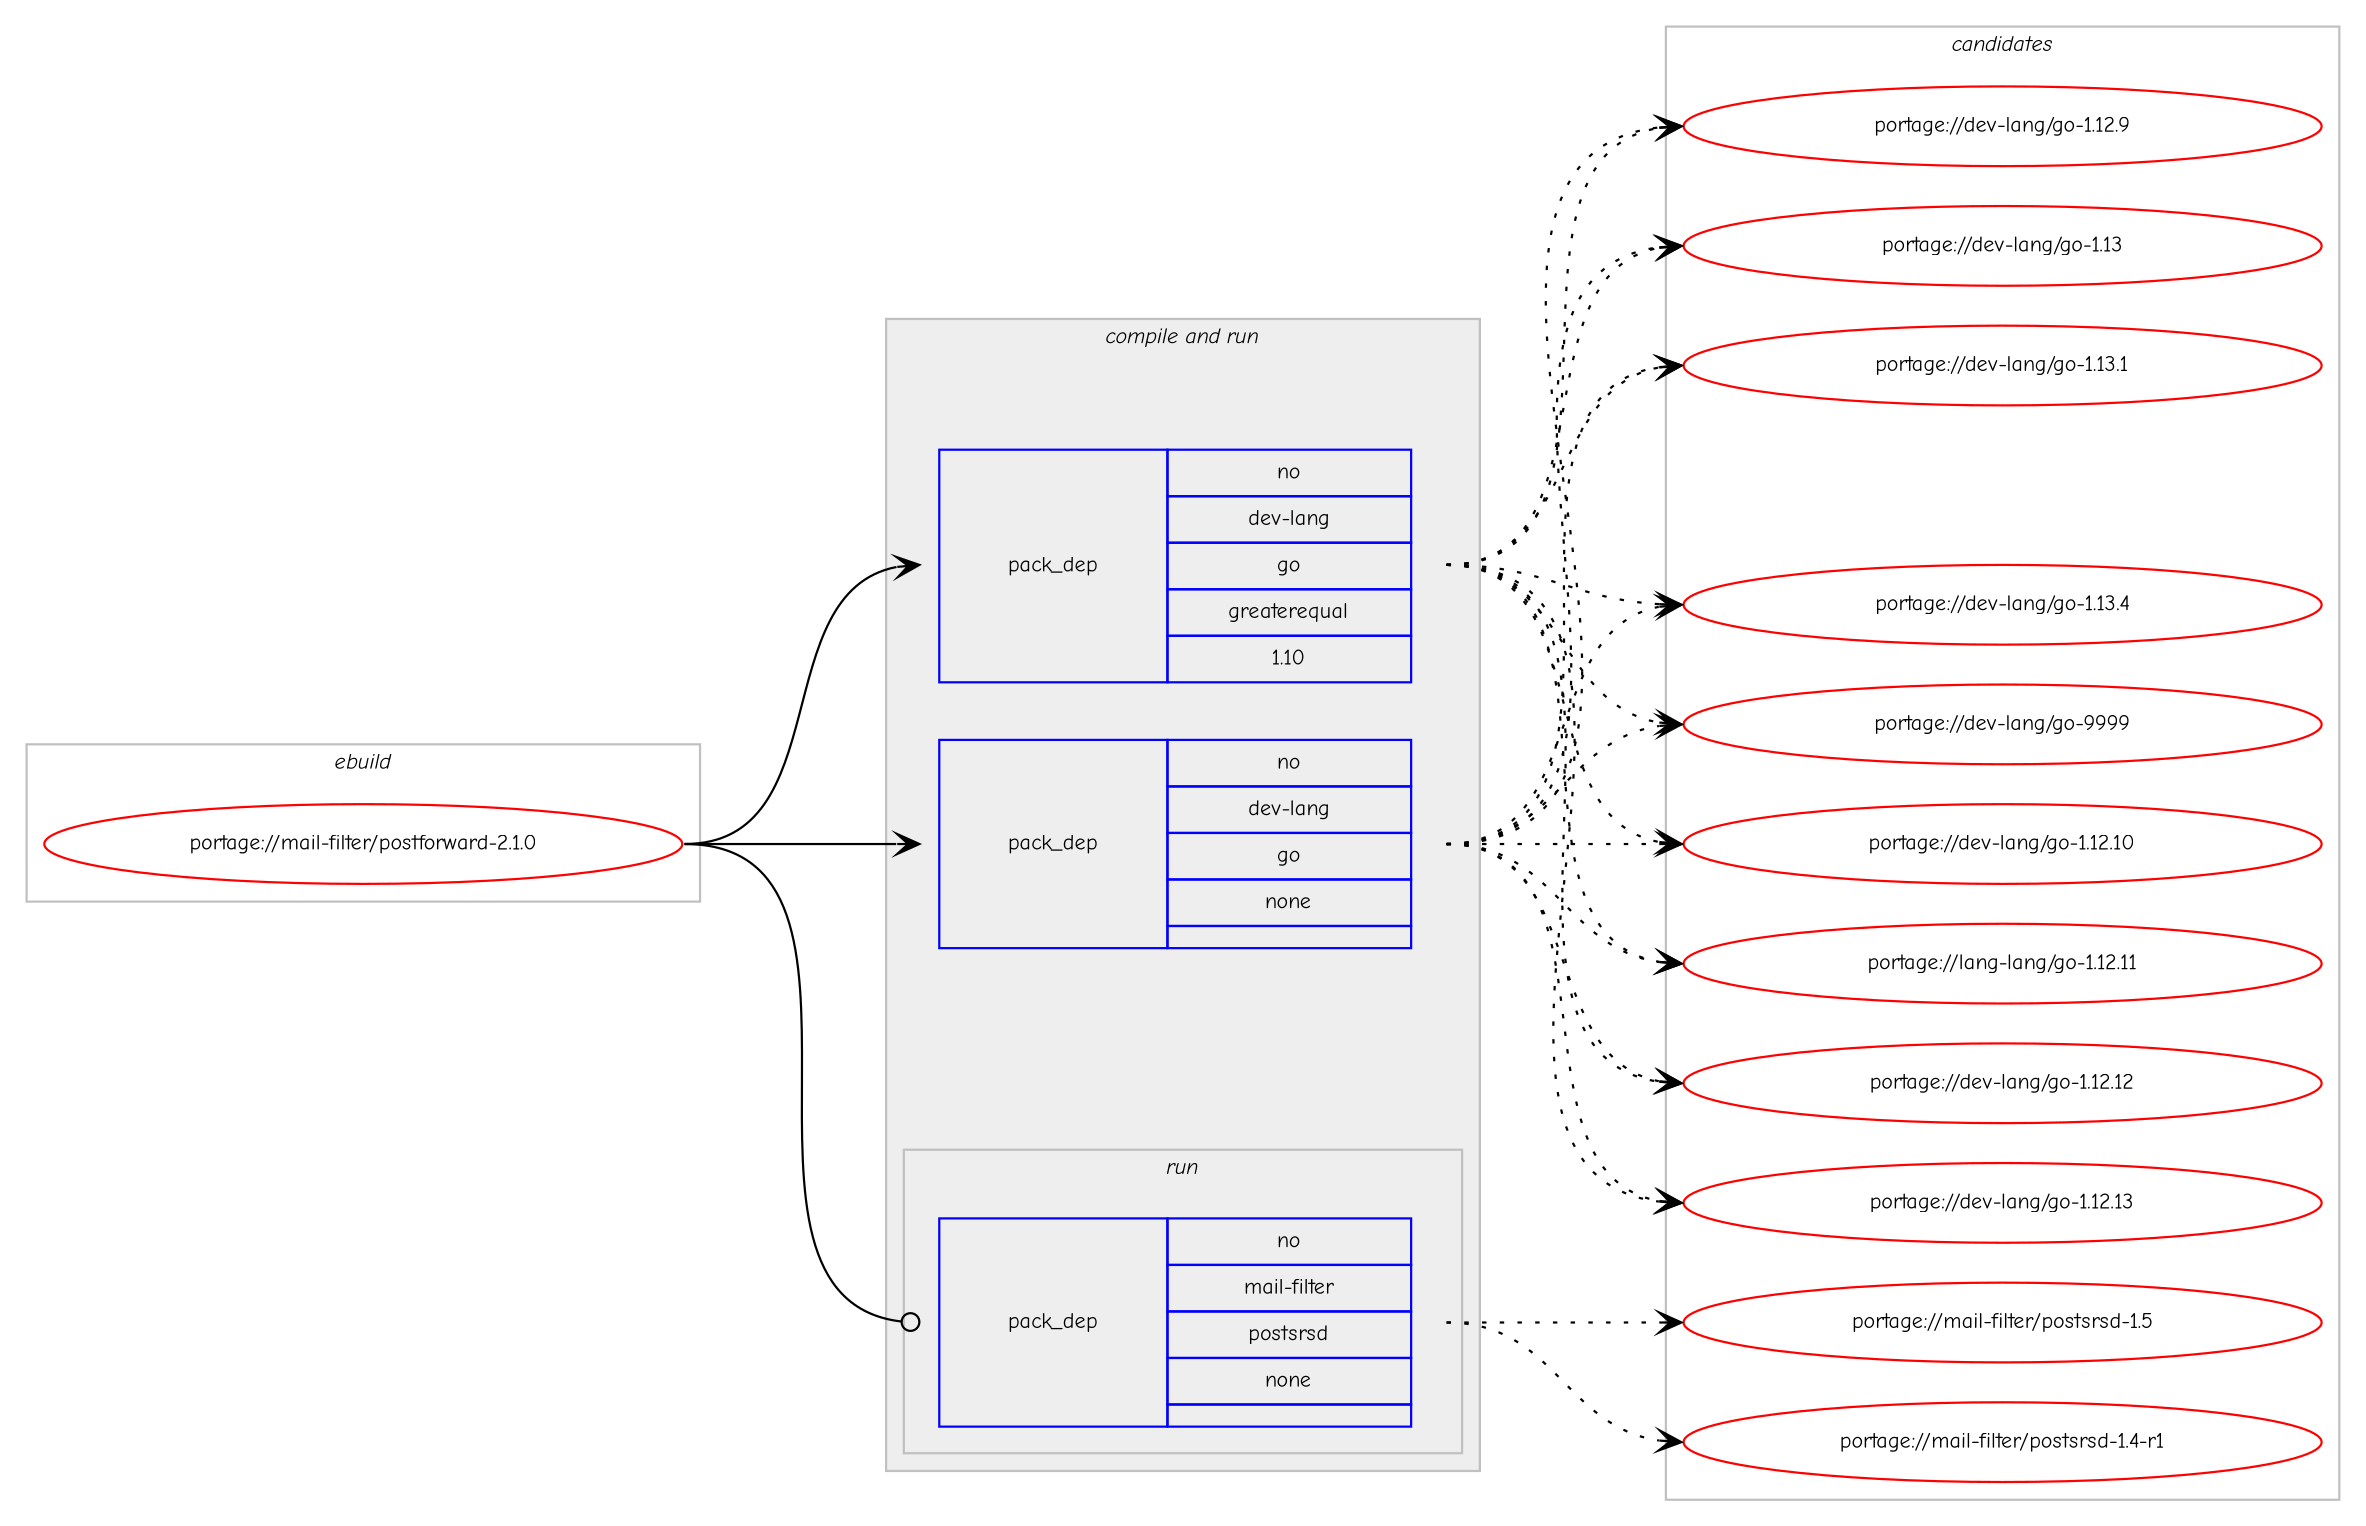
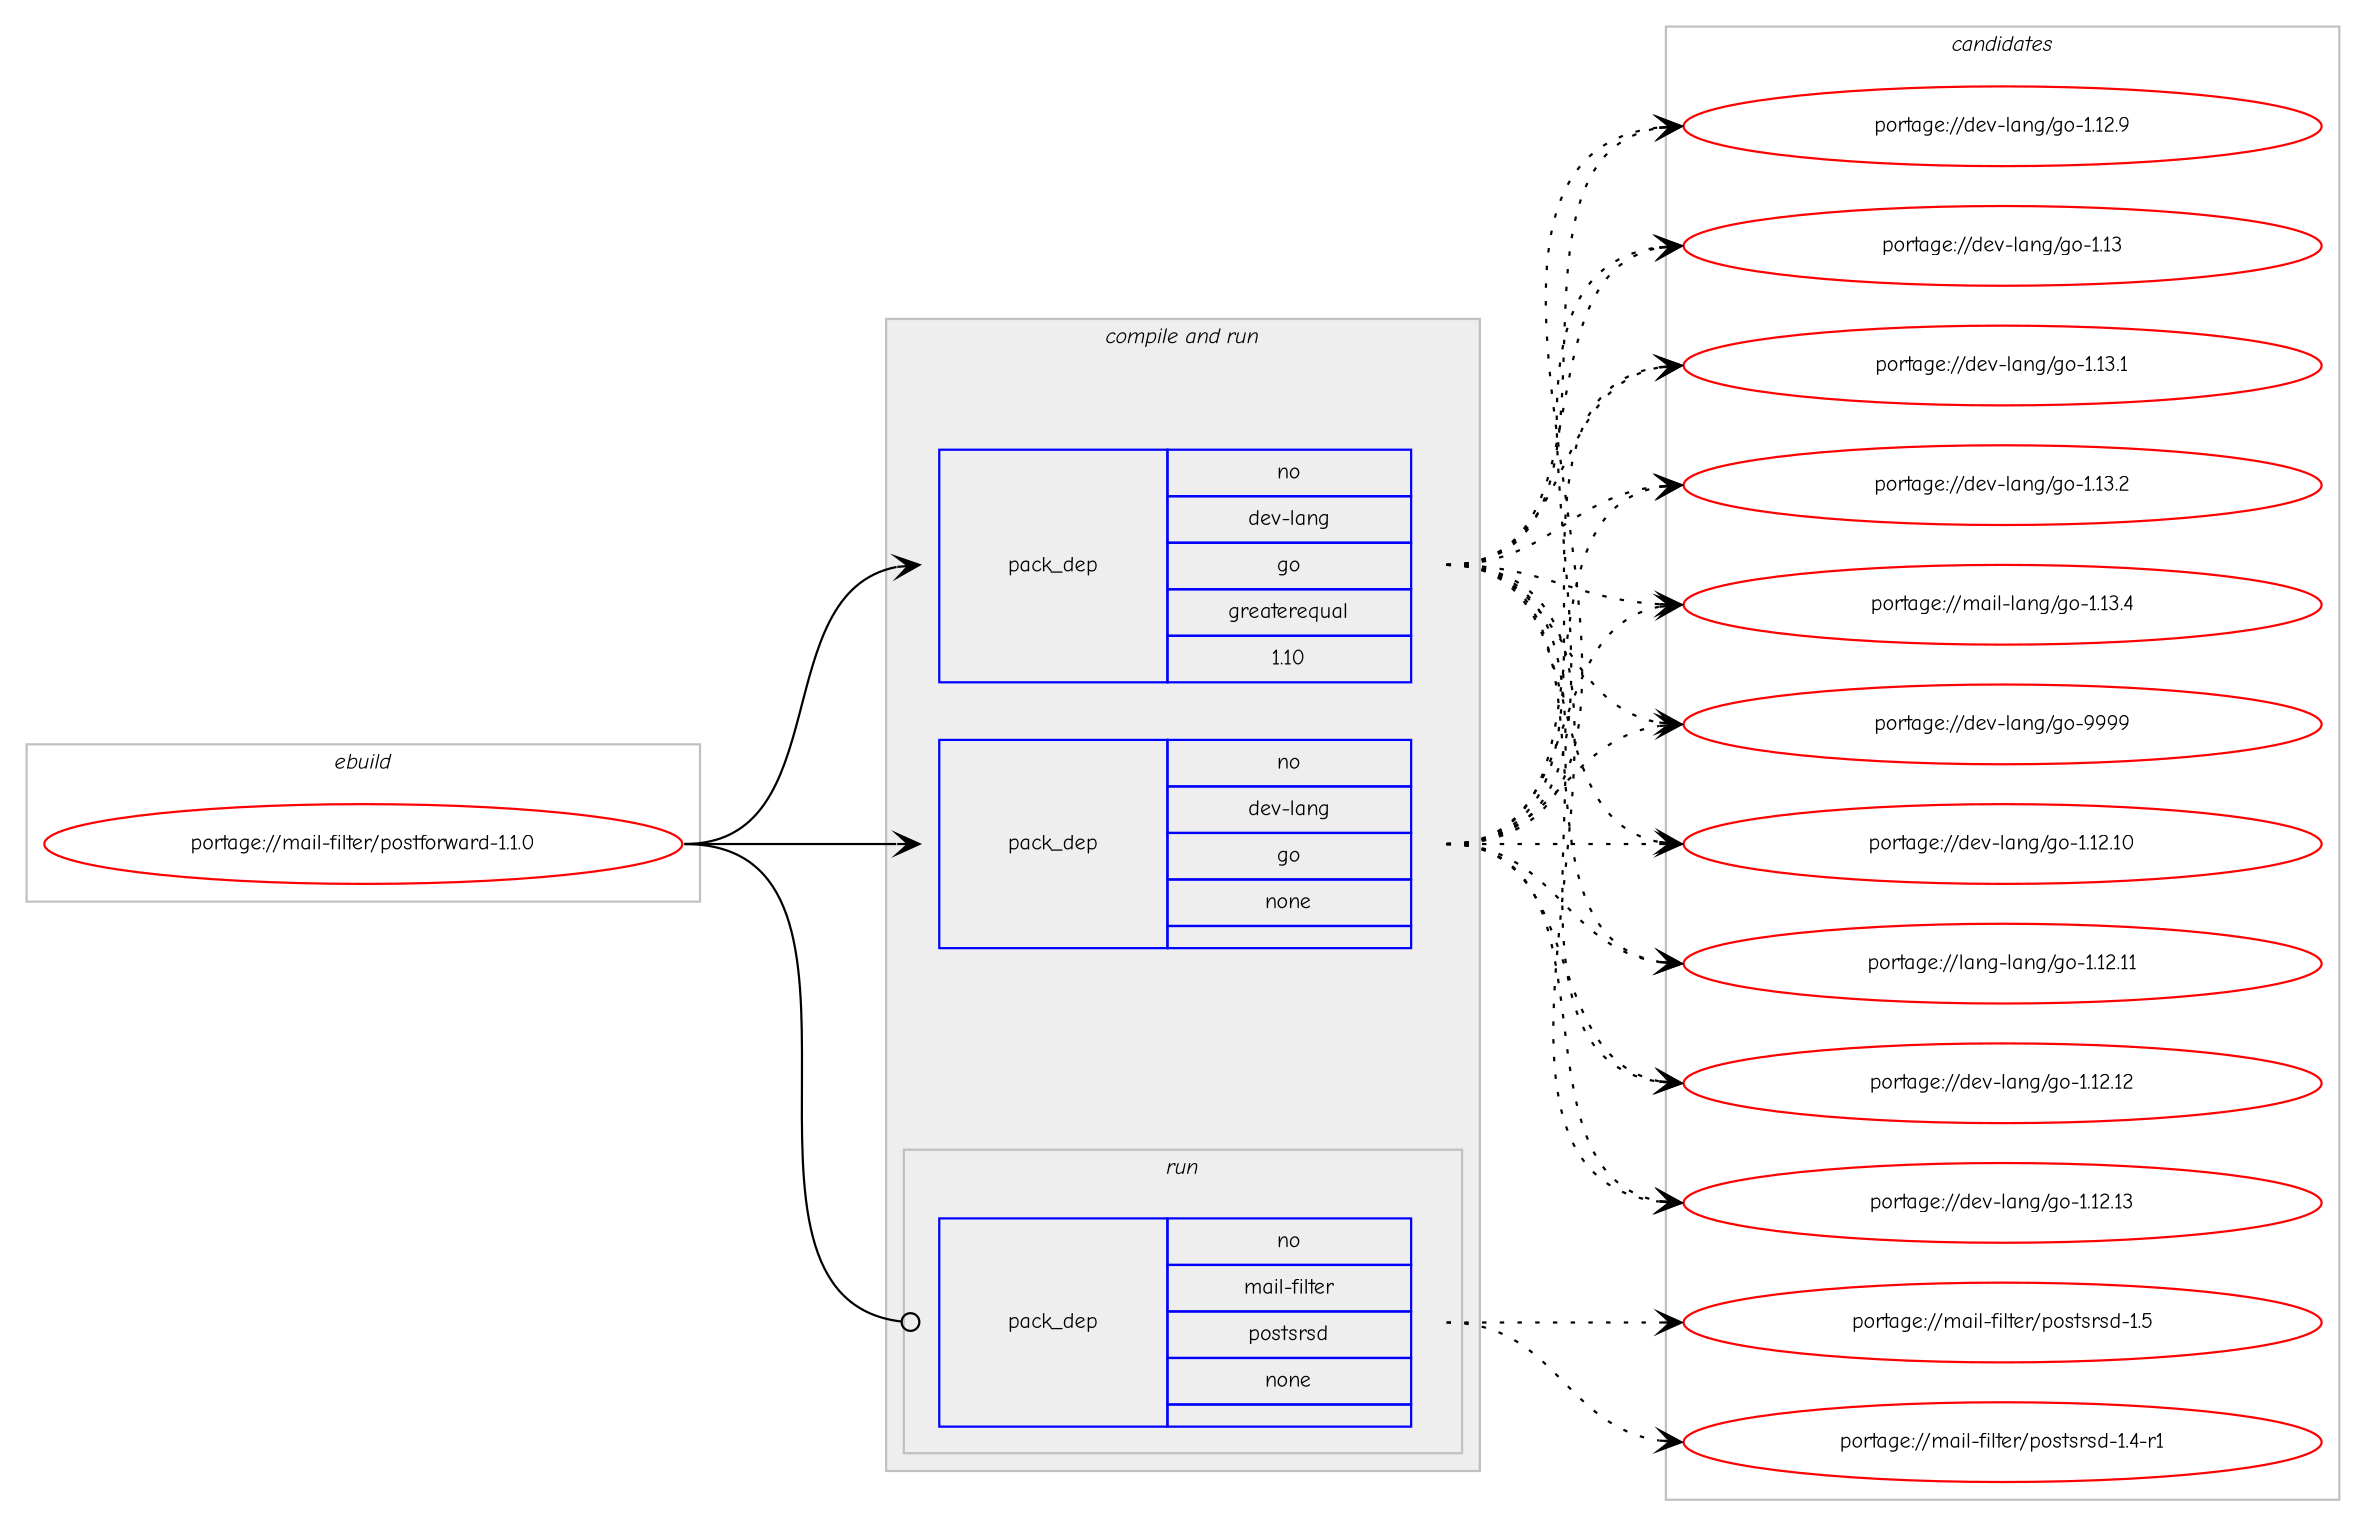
none -> (2003, 485)
(2003, 605) -> (2003, 605)
(363, 844) -> (363, 844)
